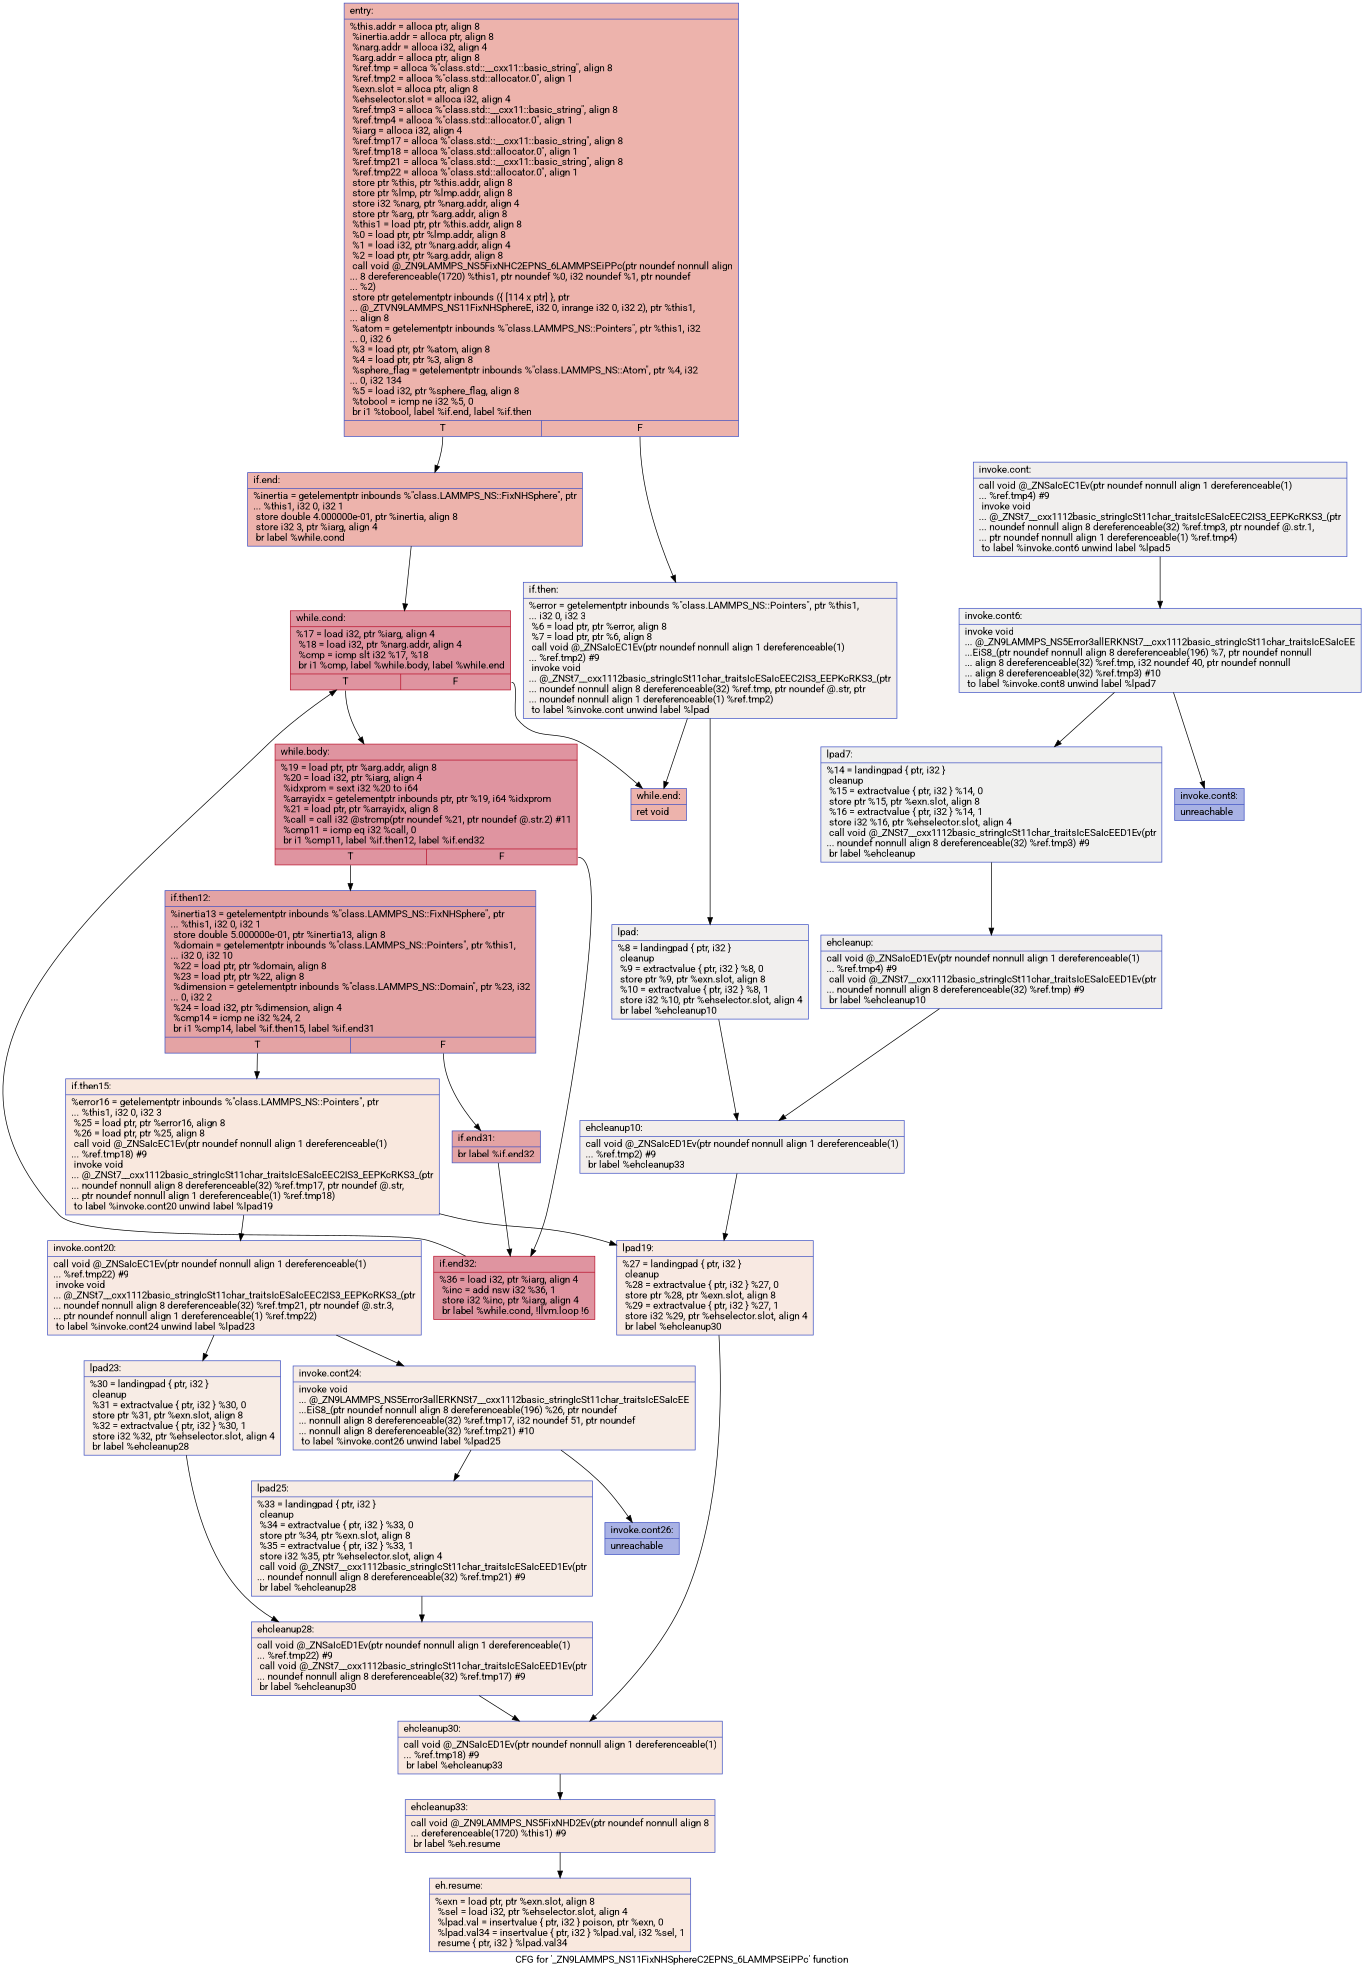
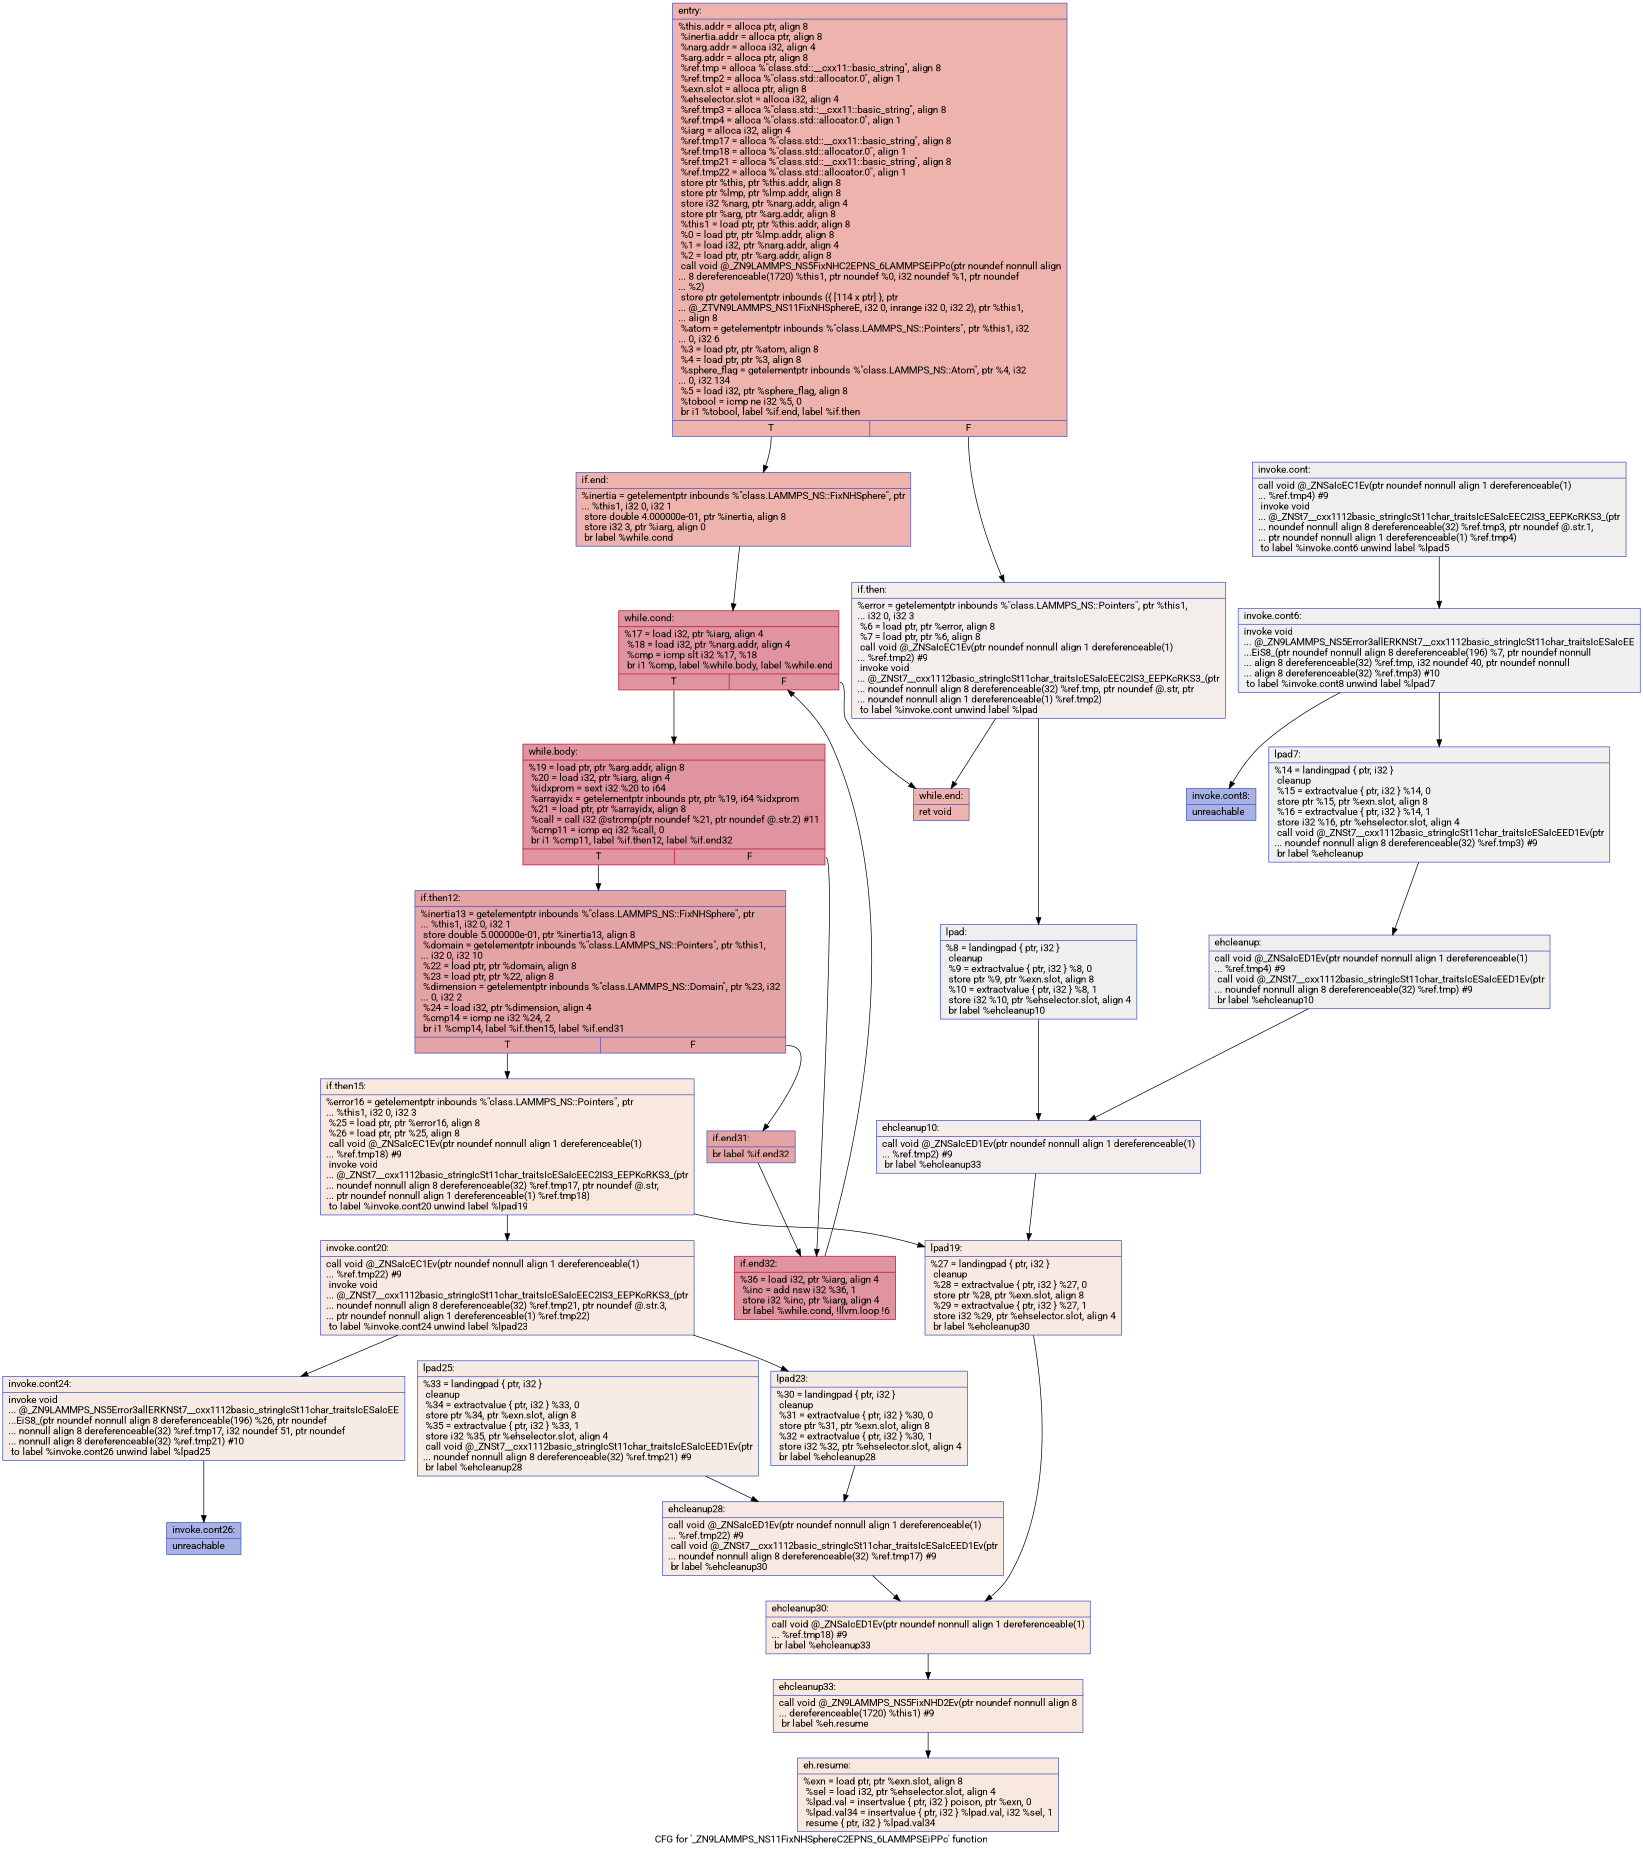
(315, 527) -> (644, 527)
(464, 1462) -> none
